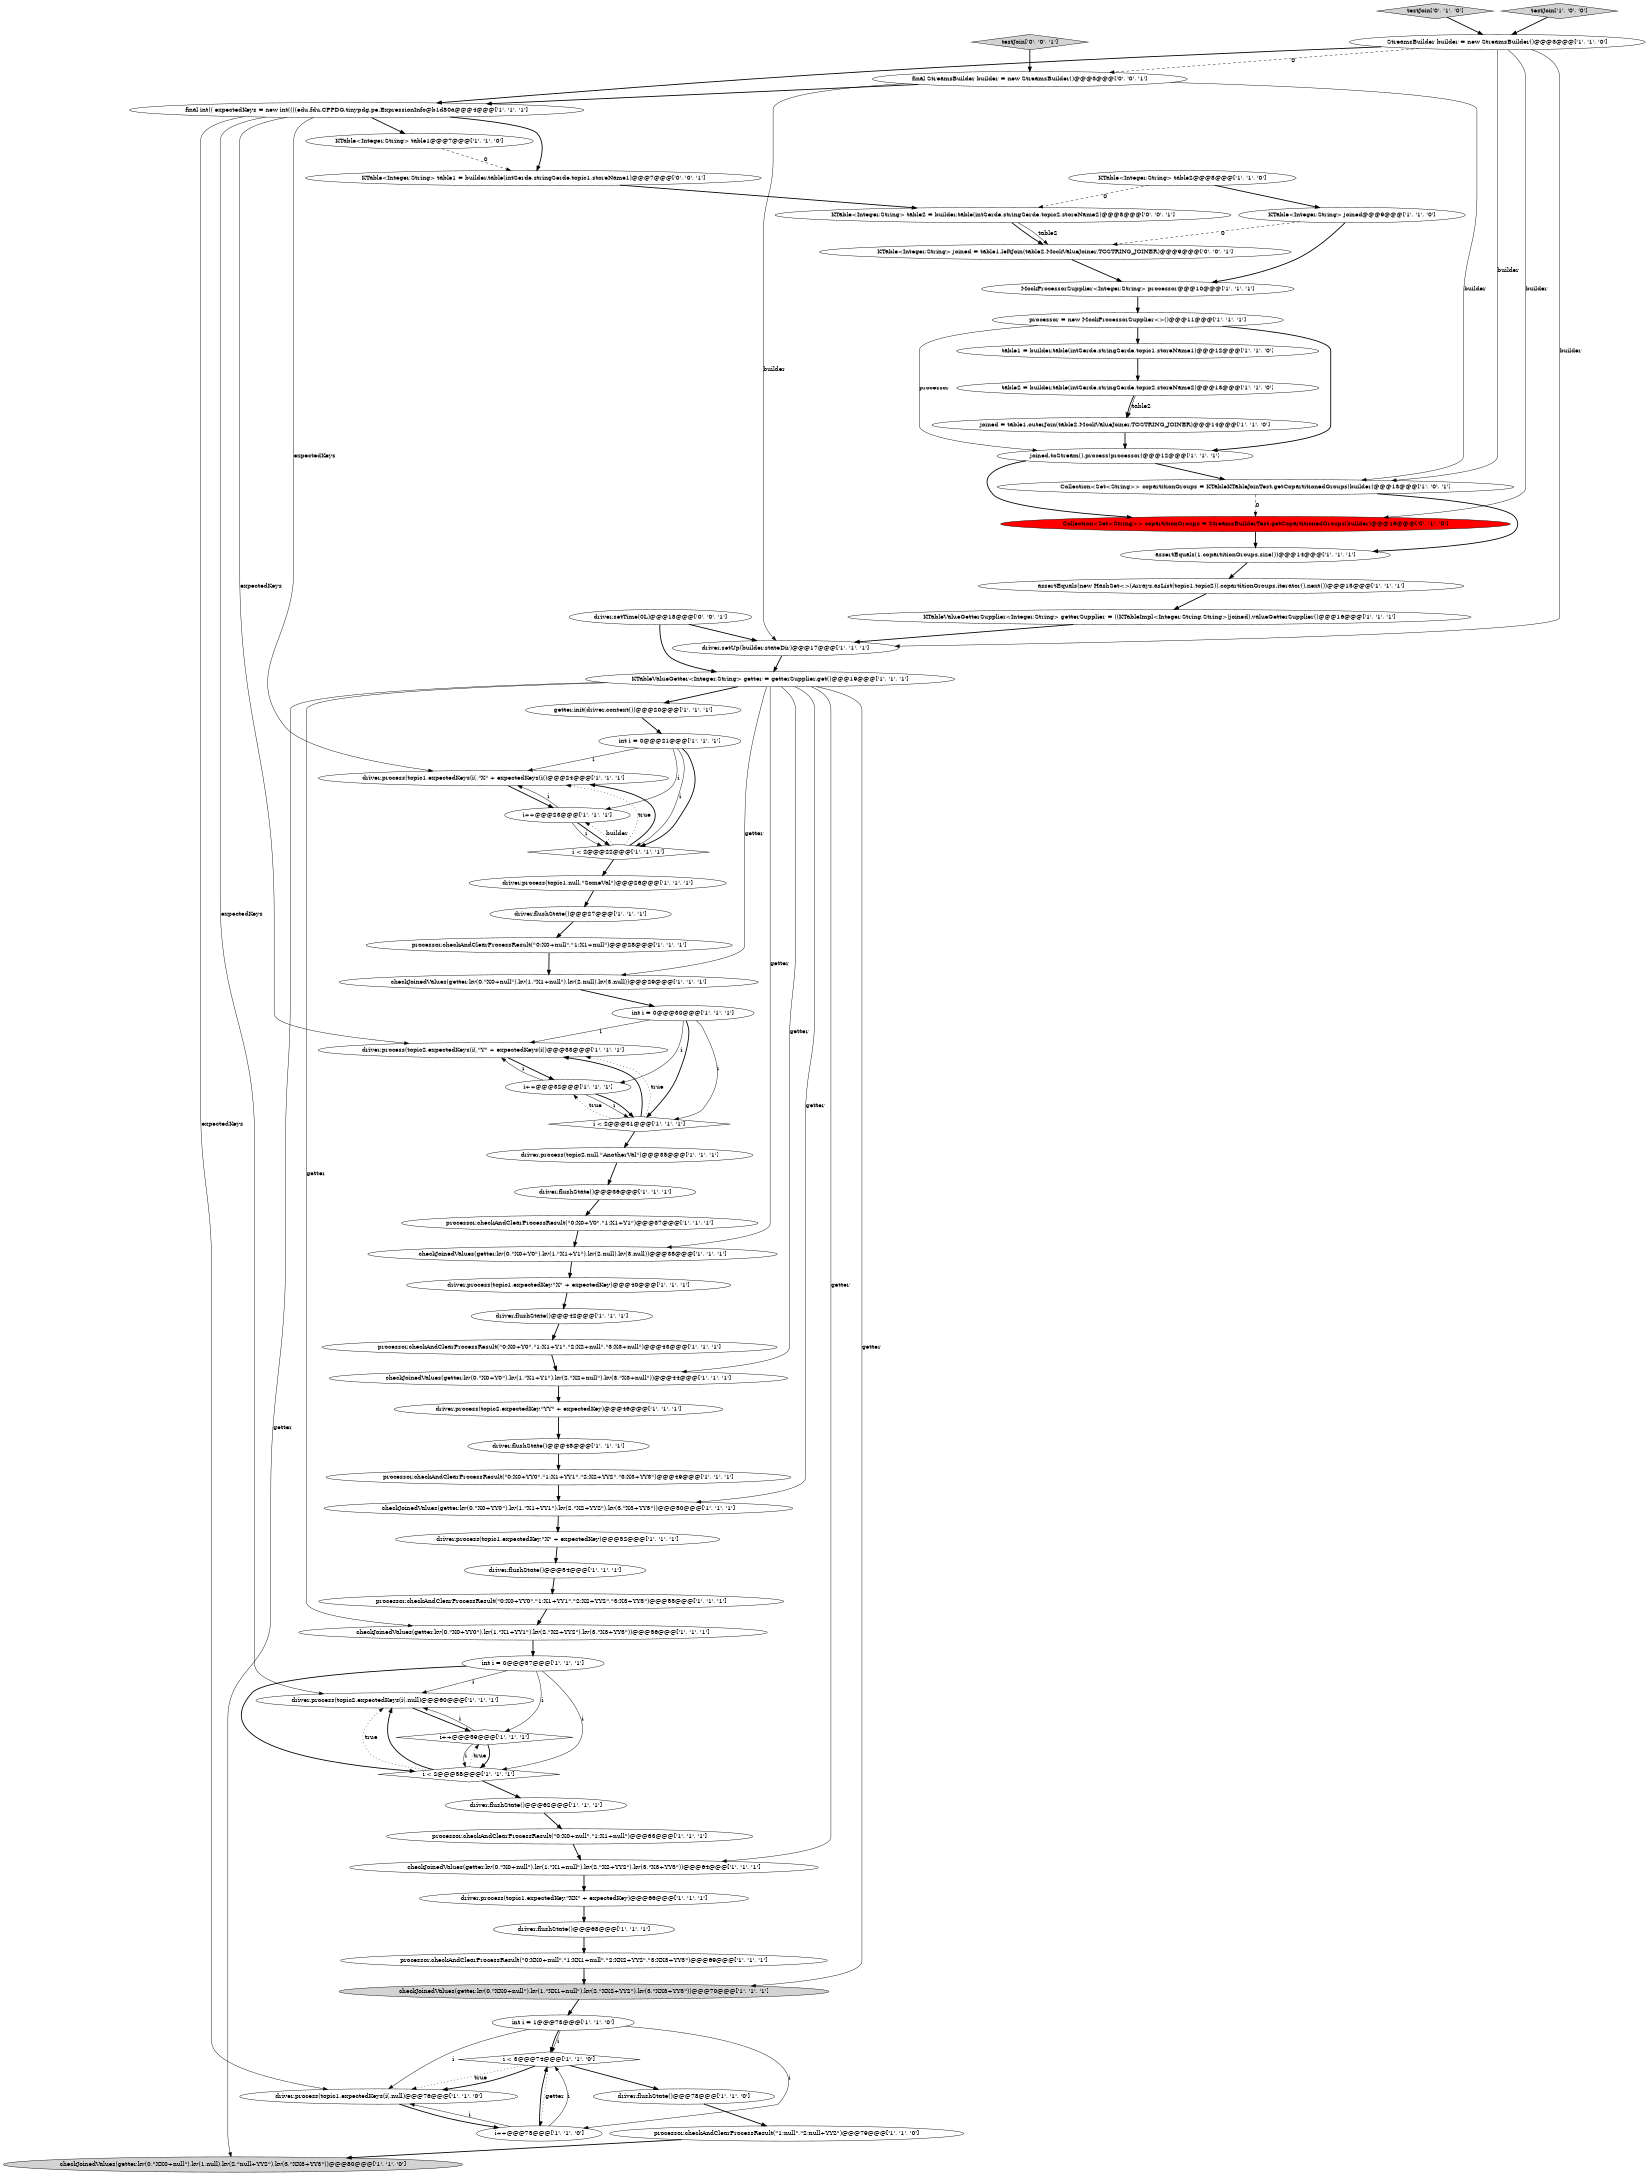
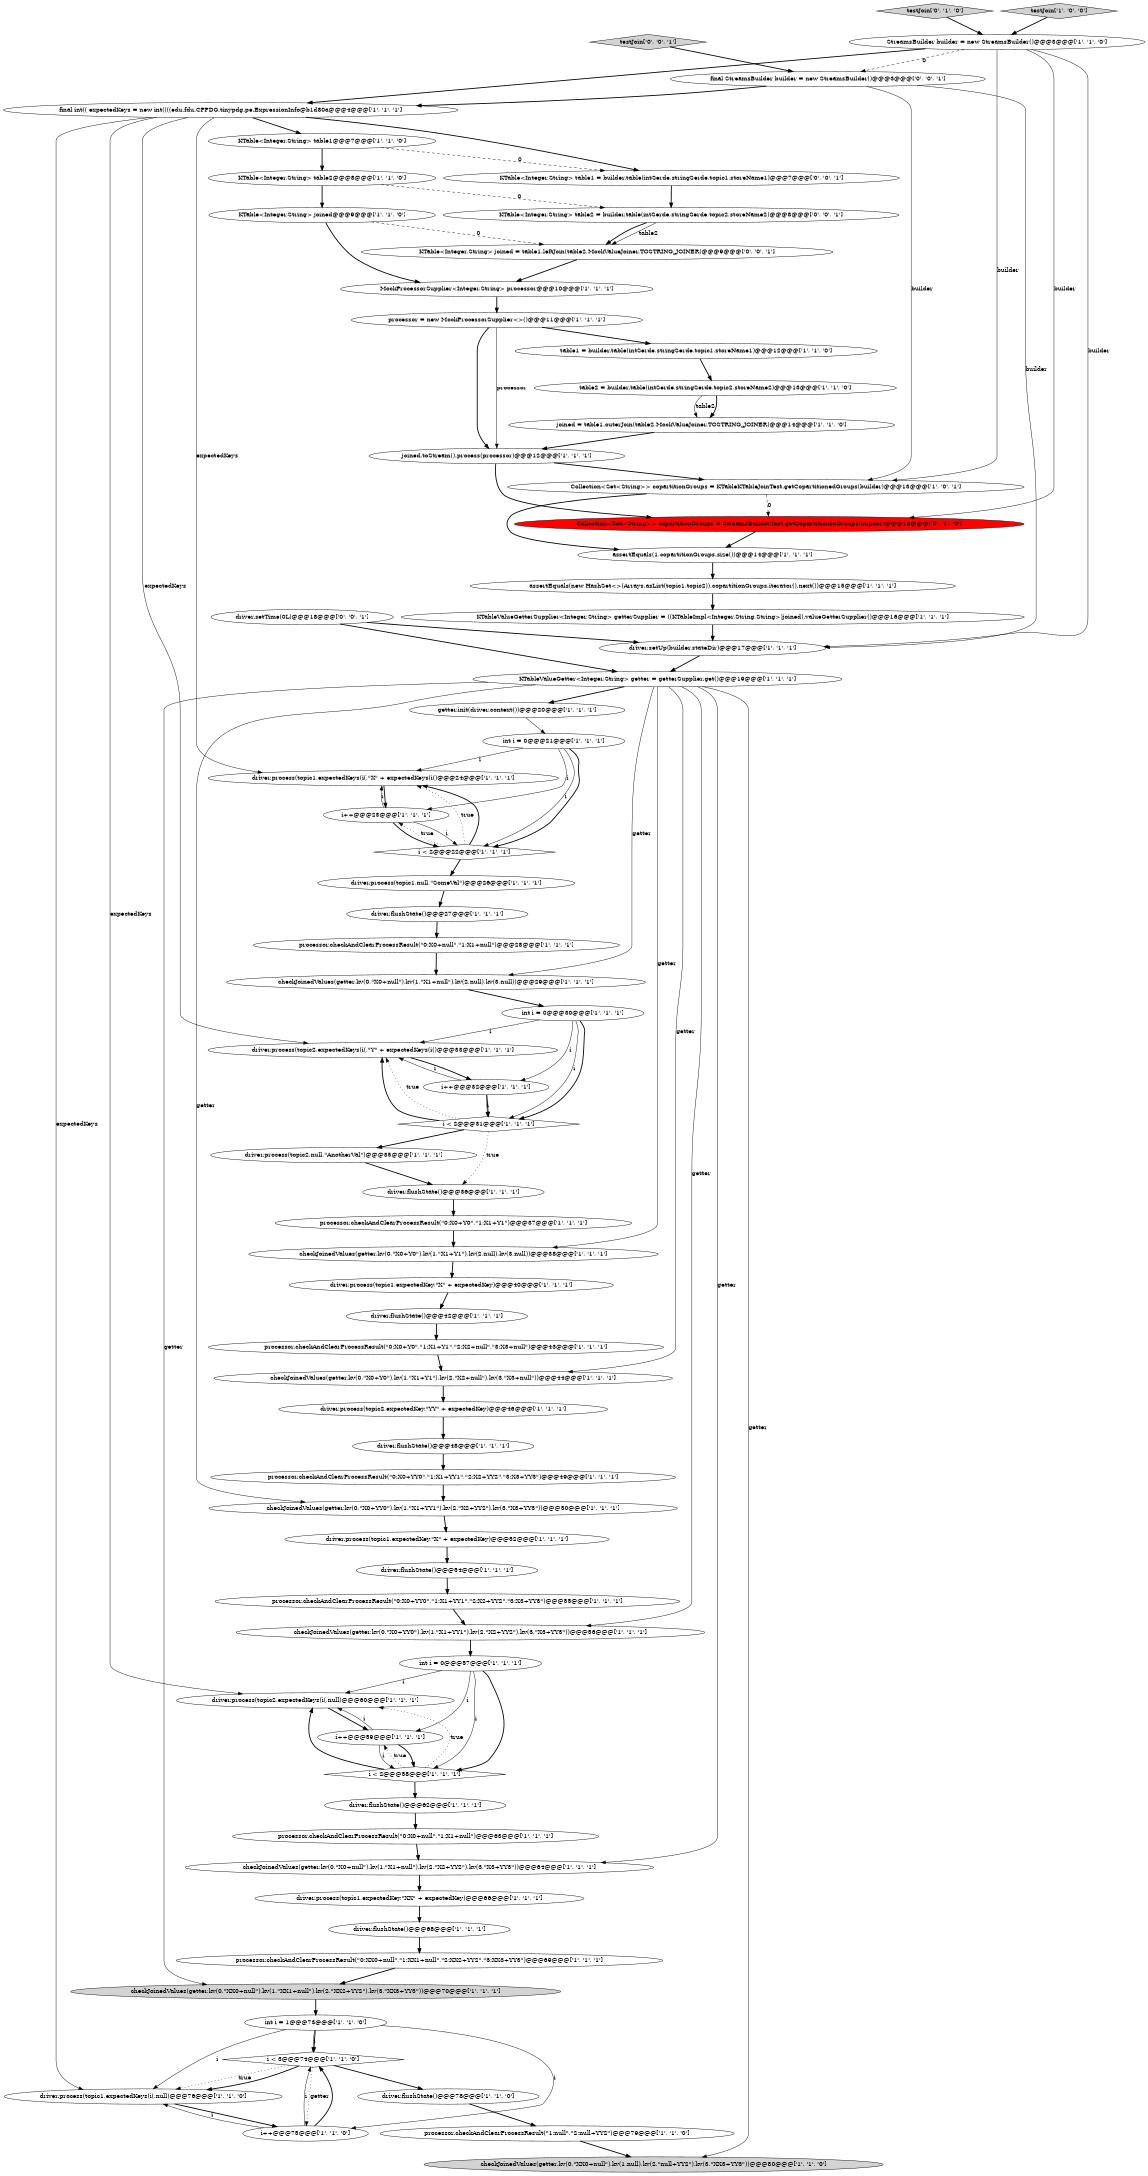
none -> (322, 157)
(650, 724) -> (534, 724)
(617, 834) -> (427, 834)
(593, 1111) -> (482, 1159)
(485, 1737) -> (380, 1737)
